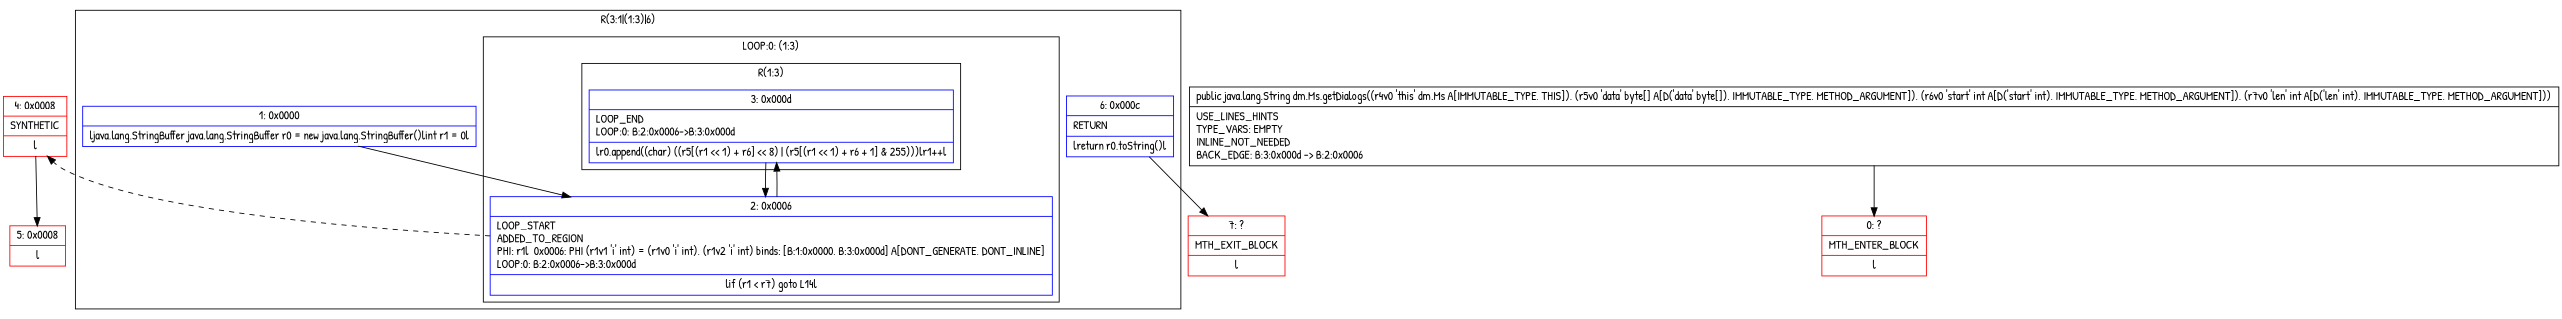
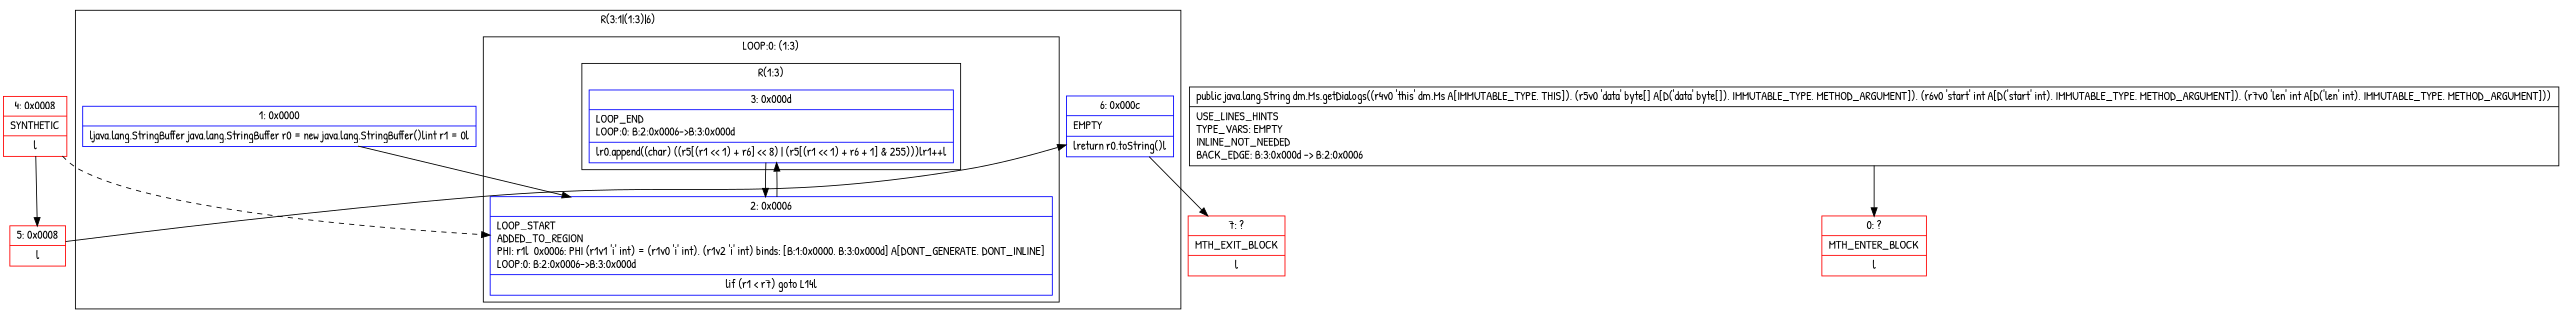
(1090, 126) -> (1088, 126)
none -> (587, 191)
(268, 217) -> (256, 213)
